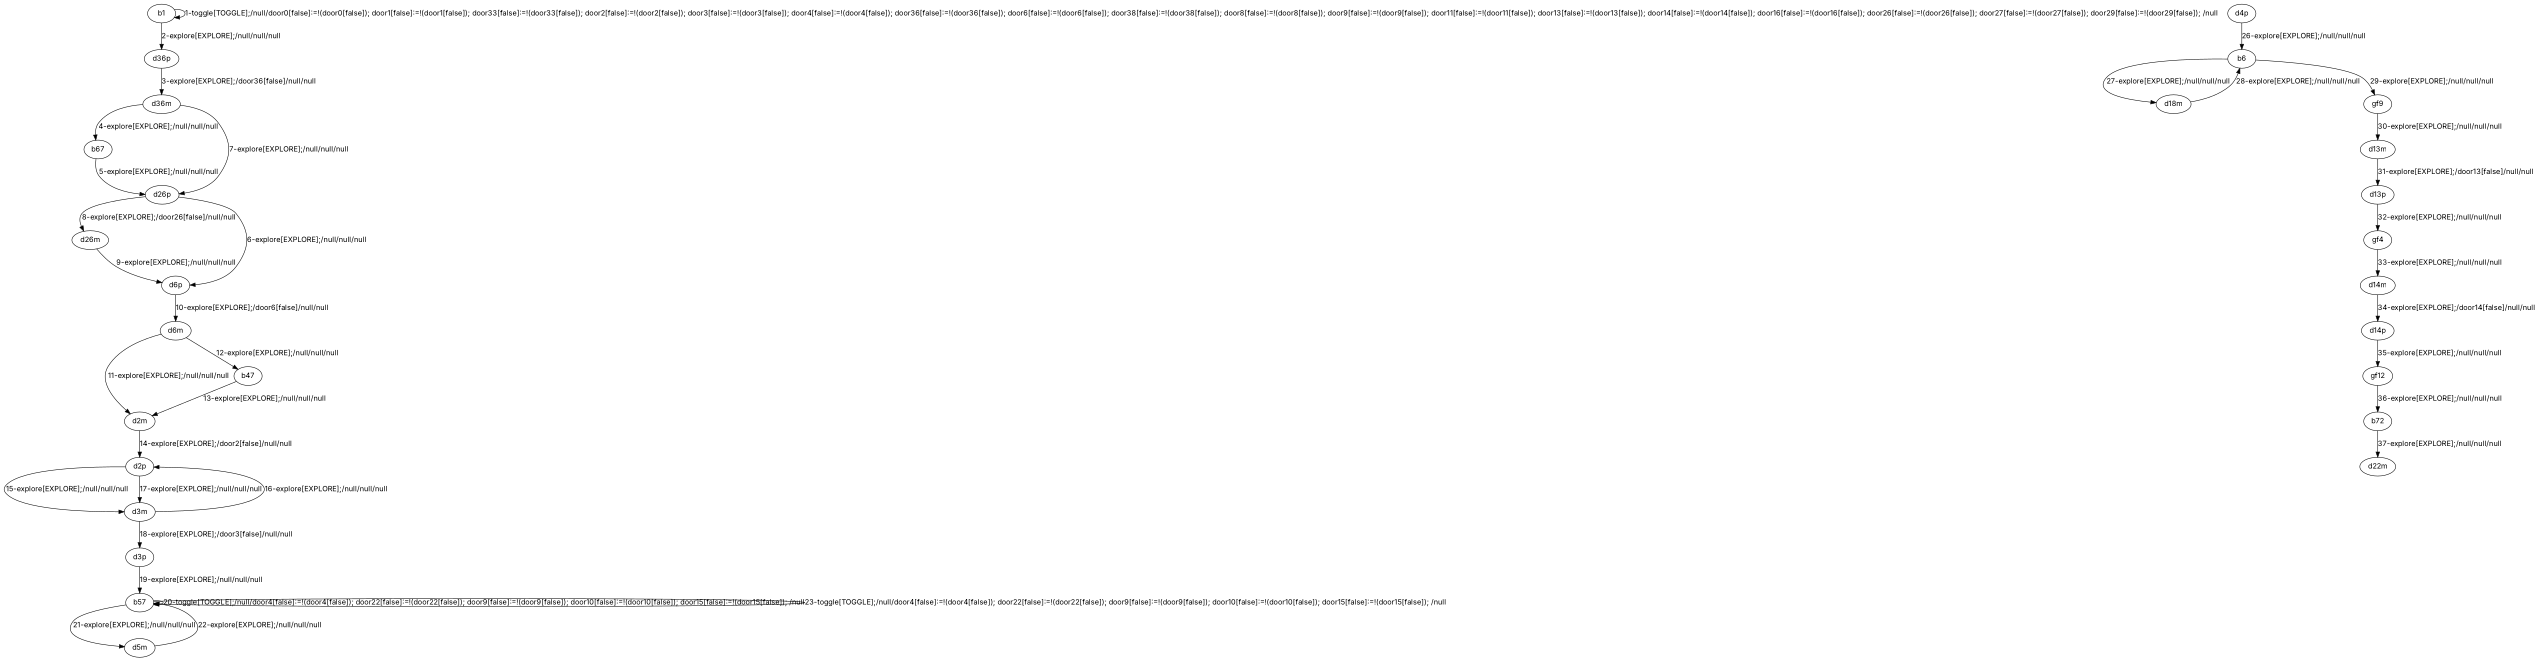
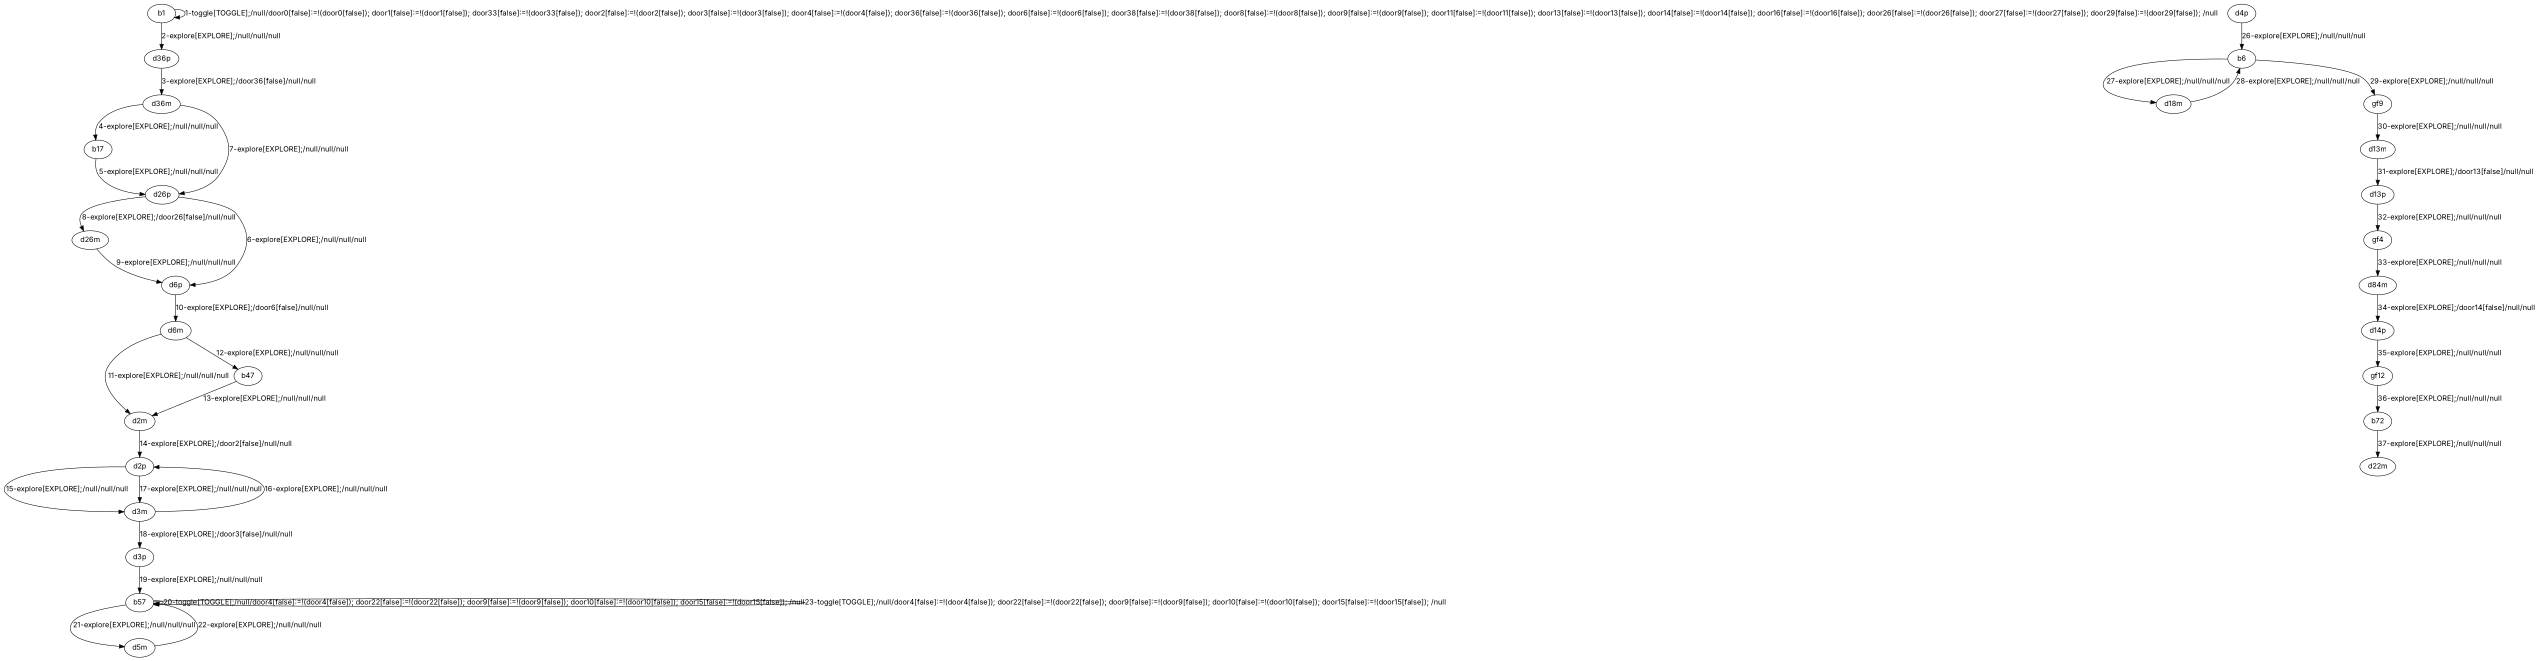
(98, 149) -> (98, 149)
(2378, 285) -> (2378, 285)
